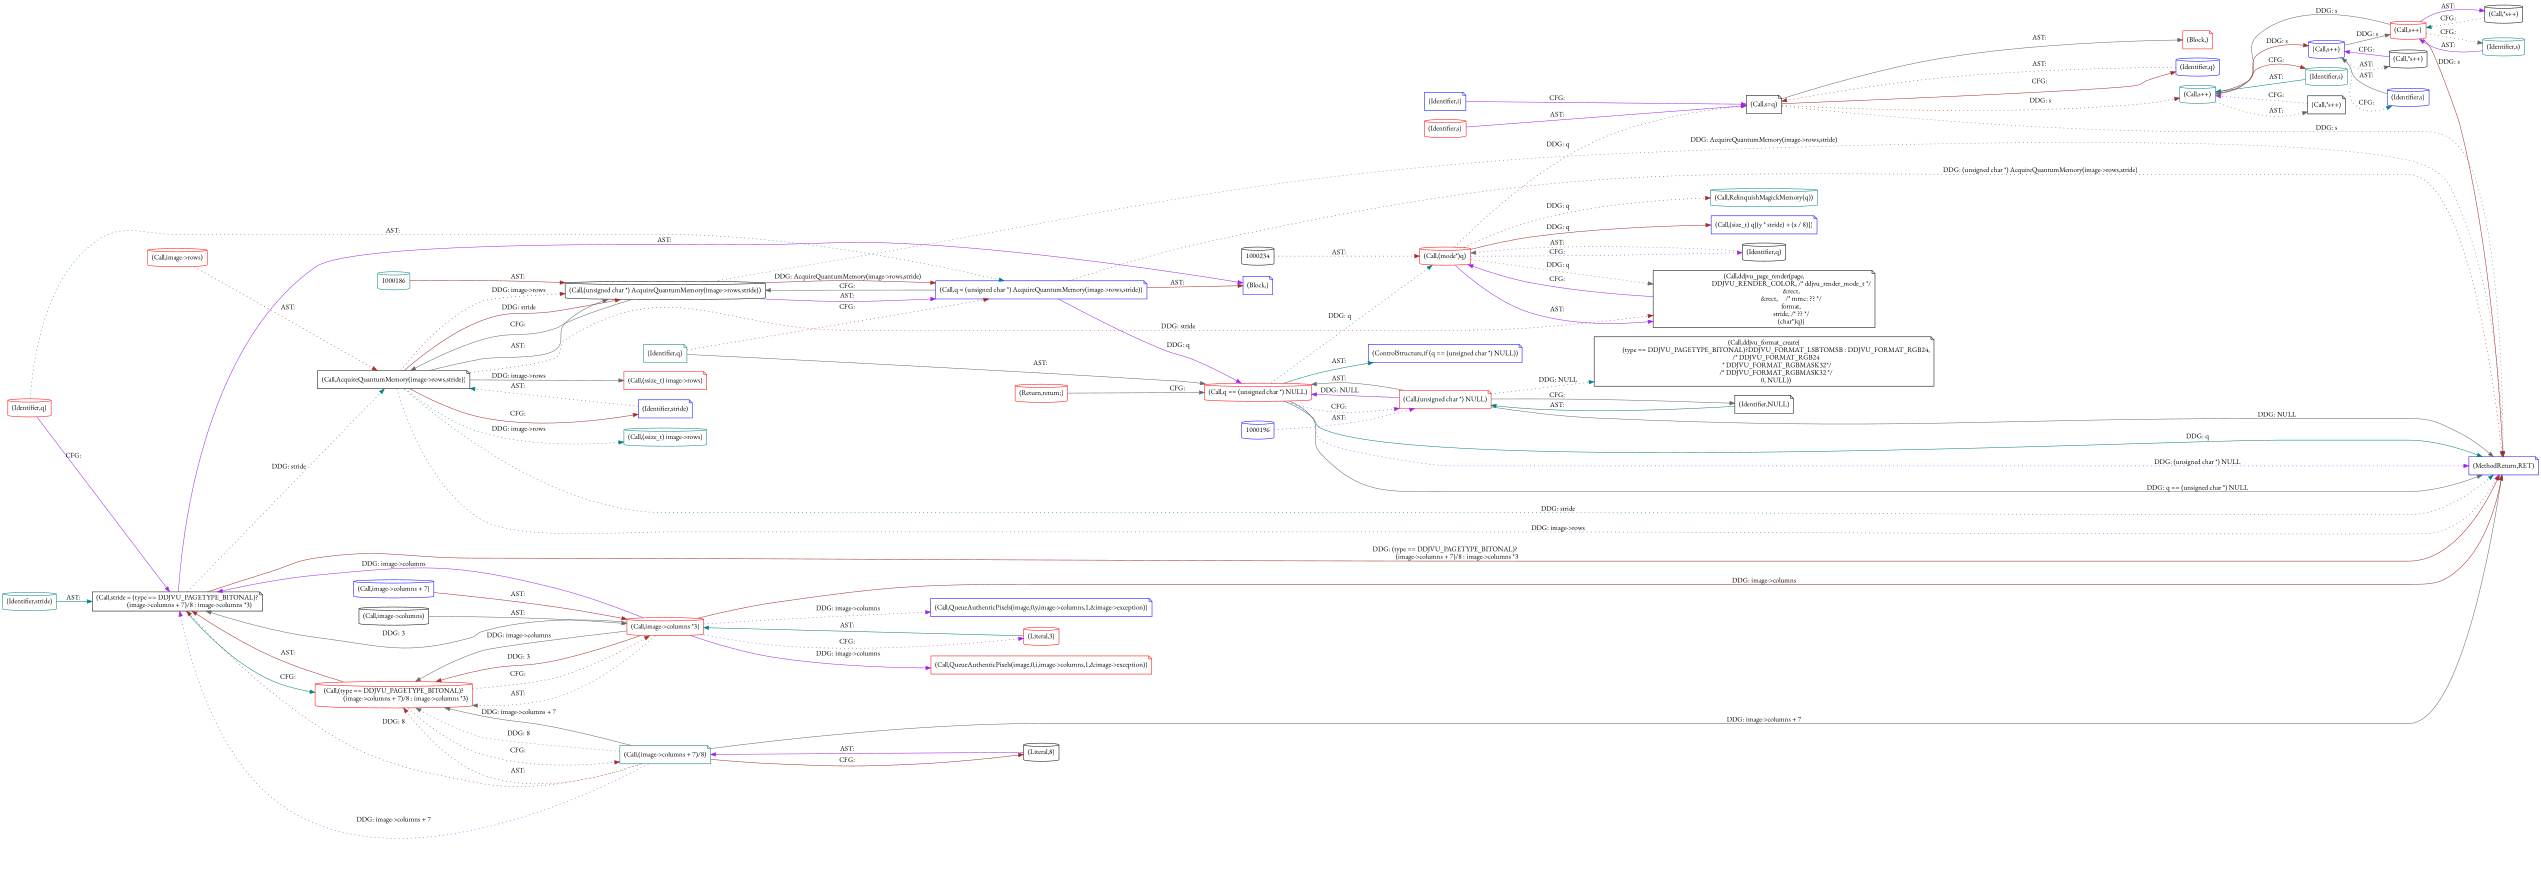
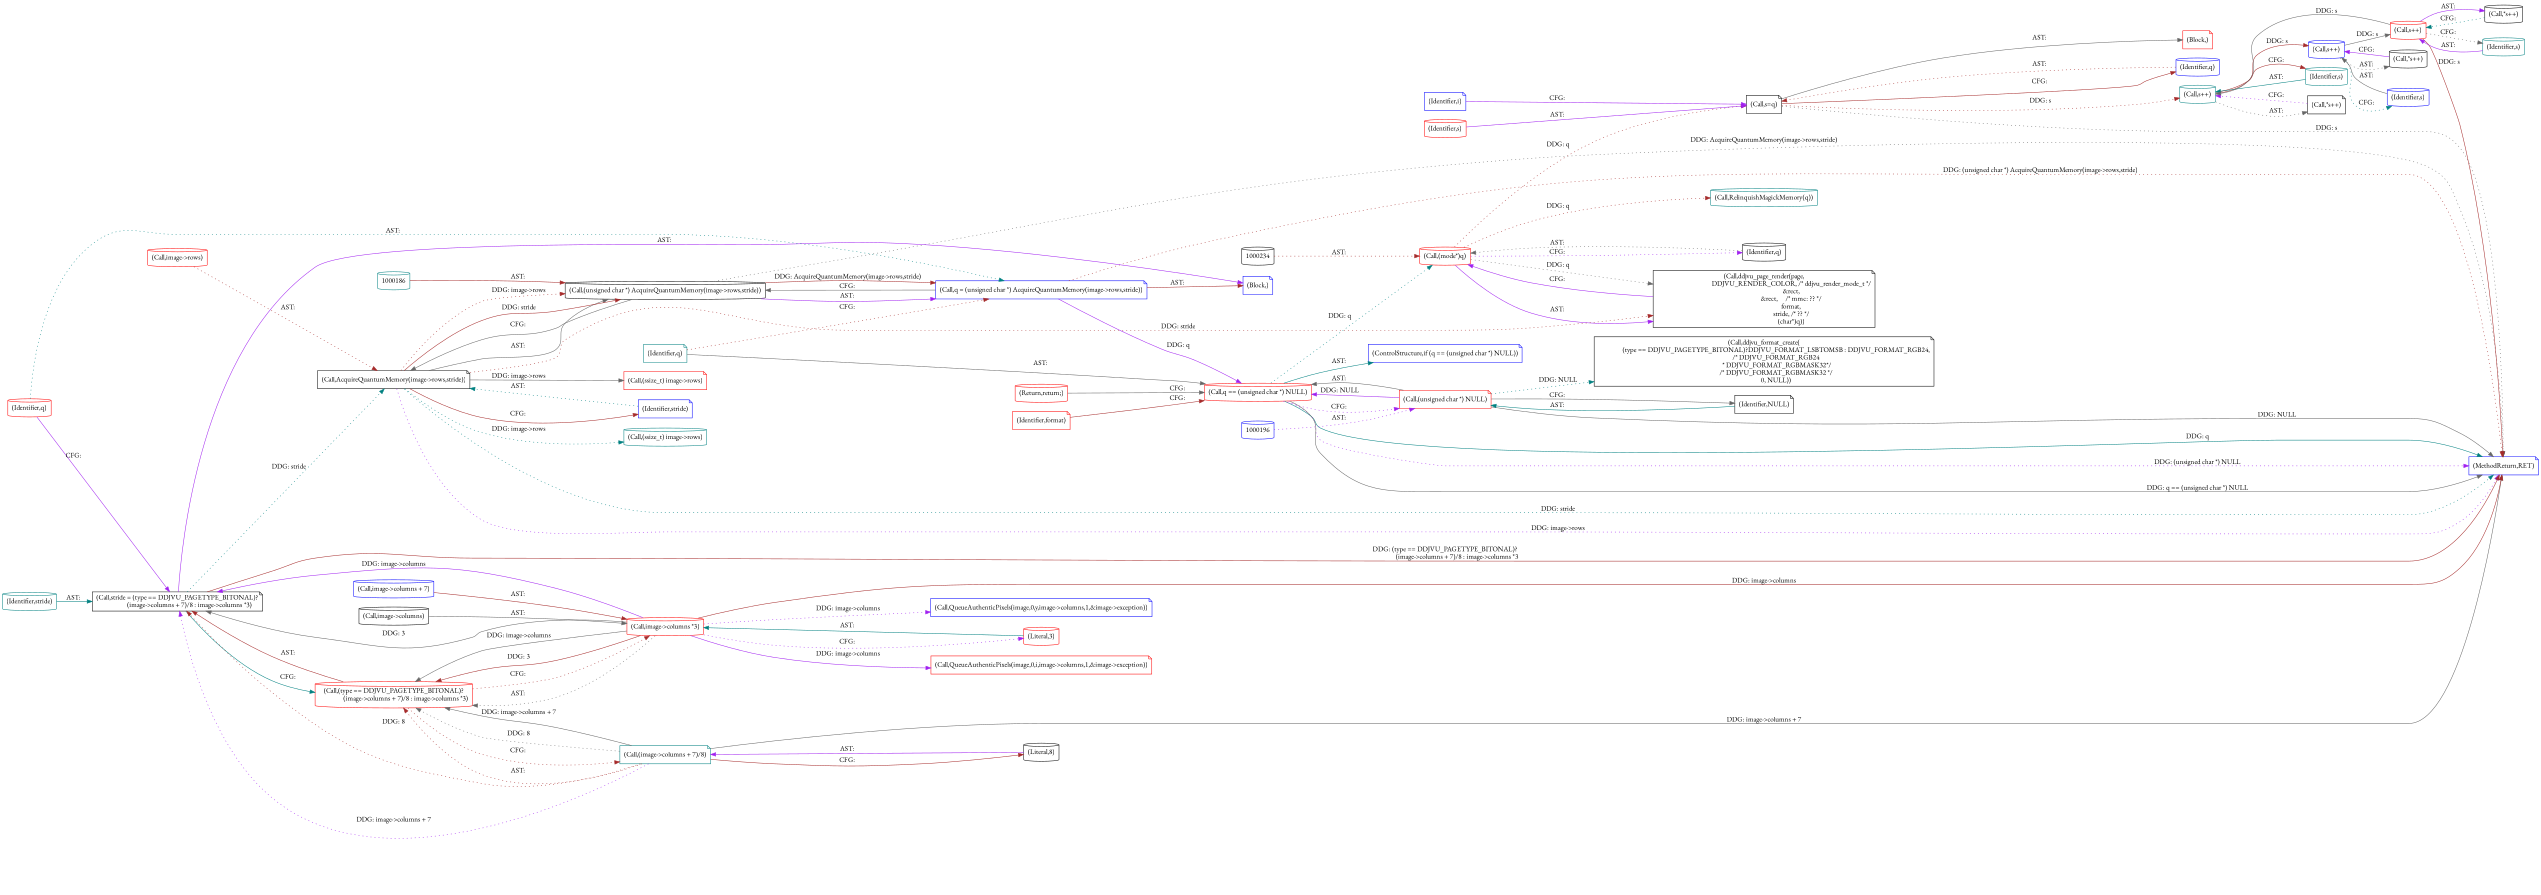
(1764, 225) -> none
none -> (1041, 420)
